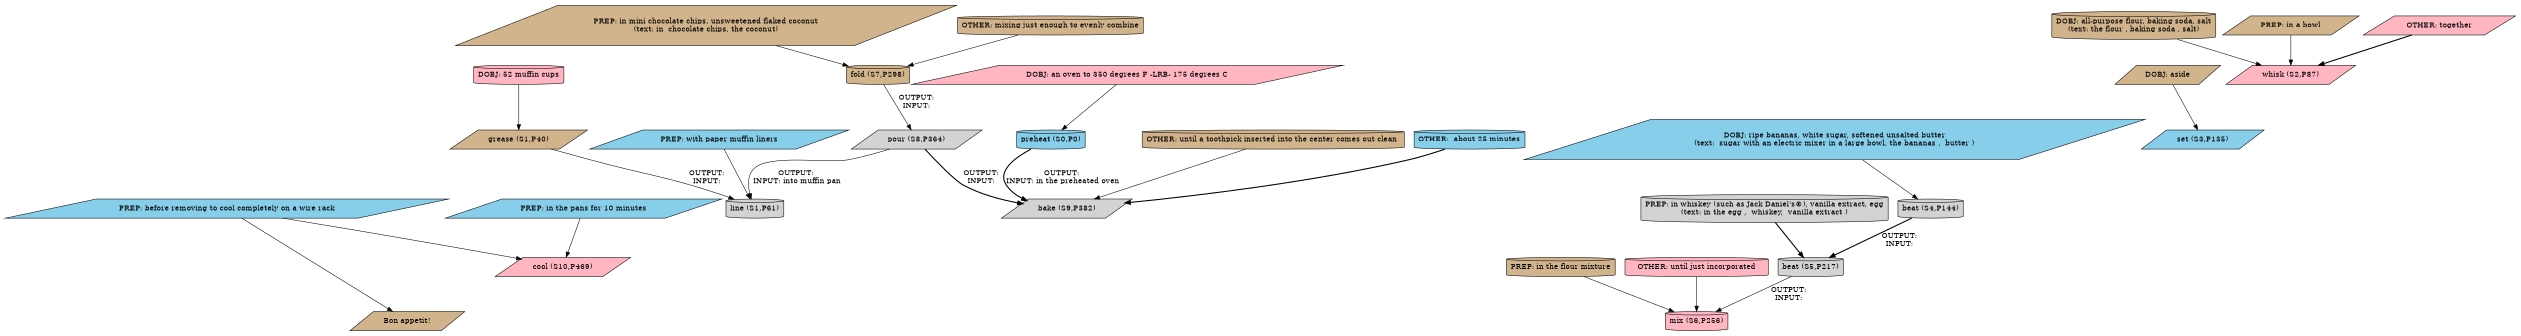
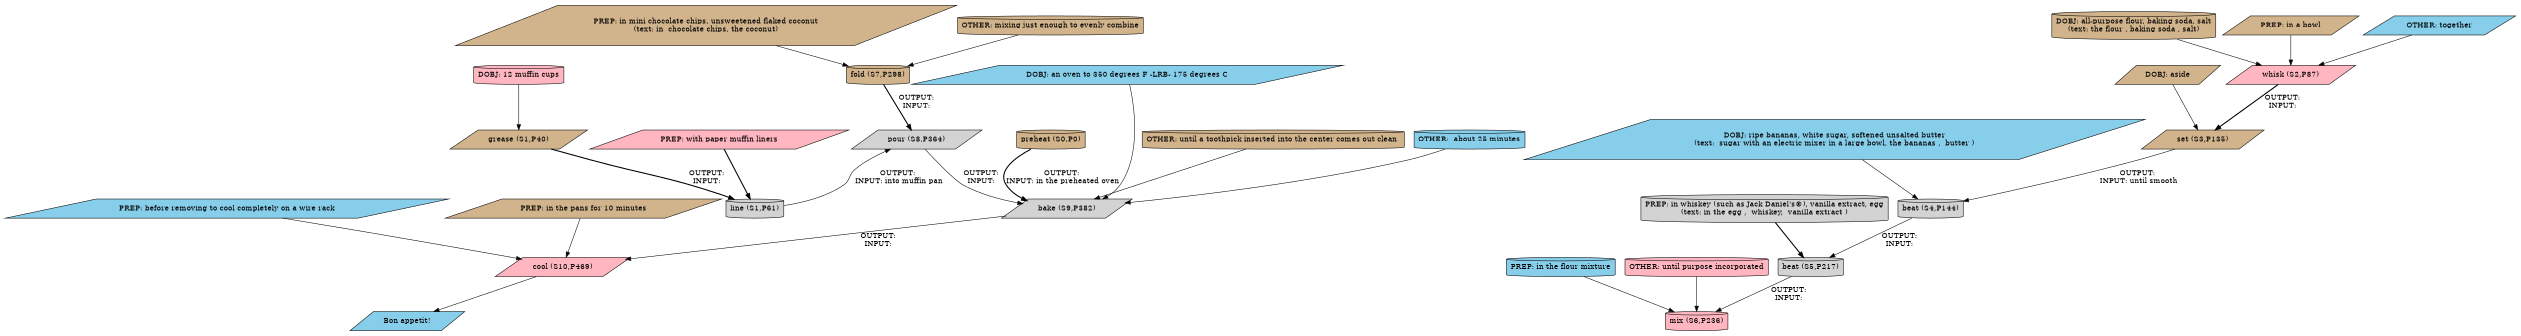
(2439, 25) -> (2439, 25)
(2368, 49) -> (2368, 49)
(519, 75) -> (519, 75)
(1127, 75) -> (1127, 75)
(896, 105) -> (896, 105)
(1091, 105) -> (1134, 144)
none -> (2249, 106)
(719, 140) -> (719, 140)
(1051, 140) -> (1051, 140)
(2203, 140) -> (2203, 140)
(808, 160) -> (840, 187)
(640, 172) -> (640, 172)
(736, 172) -> (736, 172)
none -> (2072, 177)
(1289, 182) -> (1289, 182)
(965, 186) -> (965, 186)
(584, 209) -> (584, 209)
none -> (819, 237)
(1873, 237) -> (1873, 237)
(315, 263) -> (488, 293)
(1561, 267) -> (1561, 267)
(1697, 267) -> (1697, 267)
(407, 321) -> (407, 321)
(1697, 321) -> (1697, 321)
